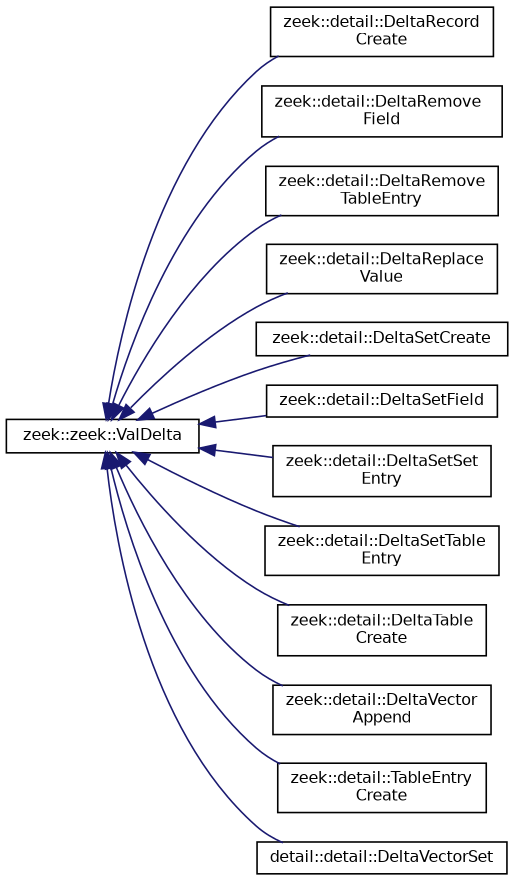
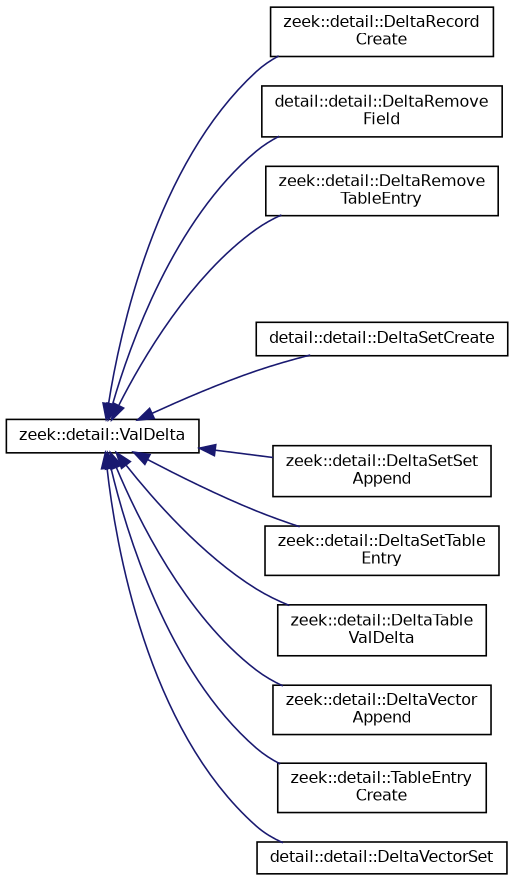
(382, 111) -> (382, 111)
(382, 269) -> none
(382, 339) -> (382, 339)
(382, 401) -> none
(103, 436) -> (103, 436)
(382, 471) -> (382, 471)
(382, 630) -> (382, 630)
